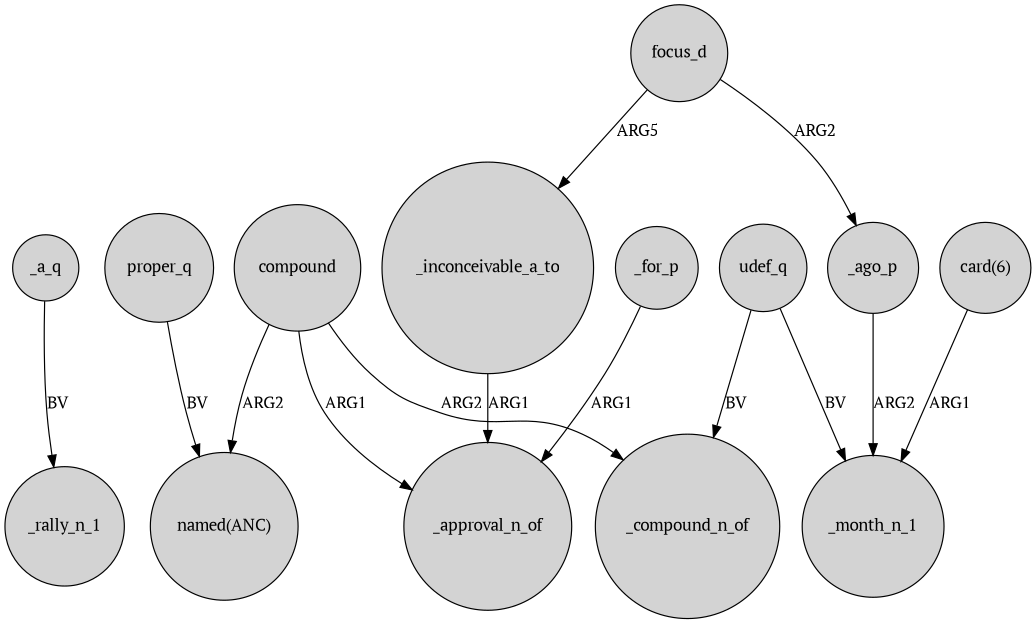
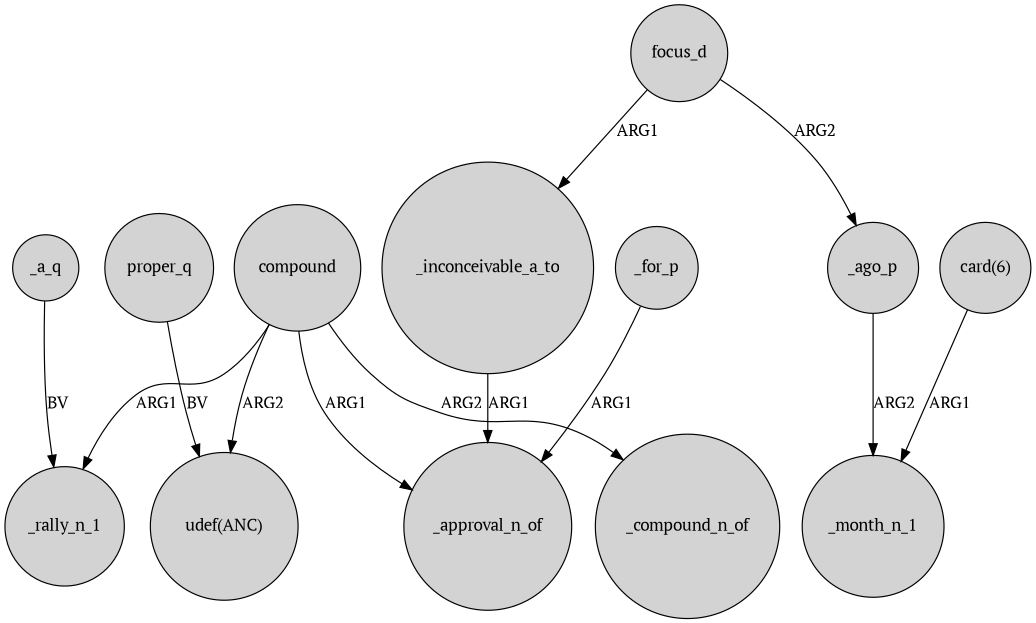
(638, 132) -> (638, 132)
(763, 268) -> none
none -> (168, 384)
(224, 526) -> (224, 526)
